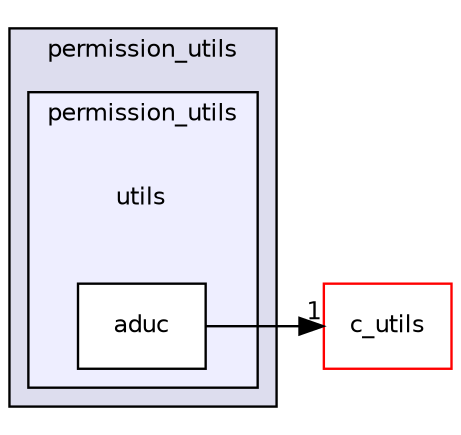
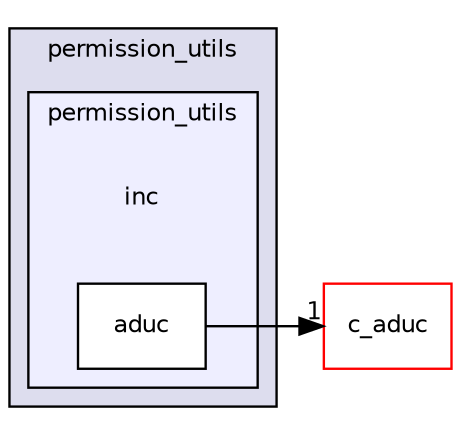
(142, 199) -> (142, 199)
(388, 326) -> (388, 326)
